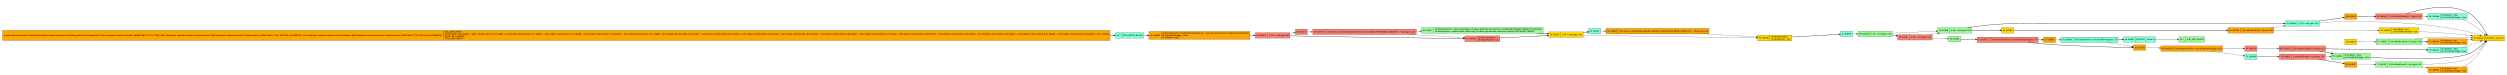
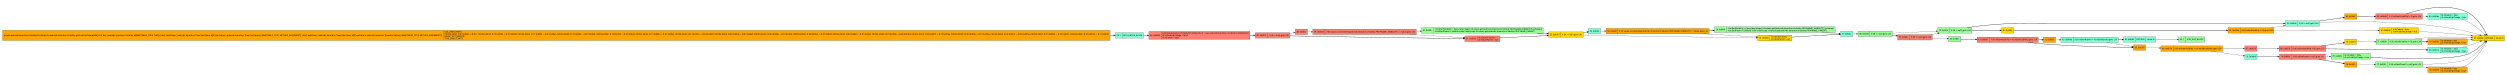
none -> (1775, 30)
(1199, 35) -> (1199, 35)
(2325, 52) -> (2332, 44)
